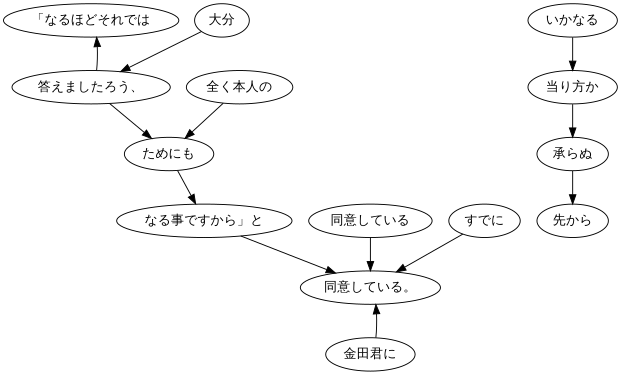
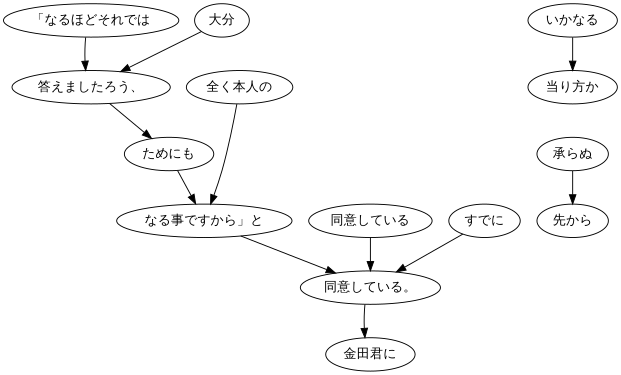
(97, 59) -> (85, 49)
(573, 116) -> none
(208, 118) -> (227, 150)
(377, 326) -> (364, 316)
